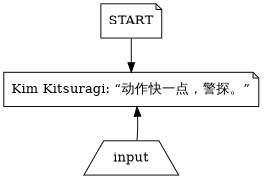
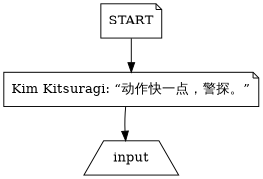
(138, 129) -> (125, 119)
